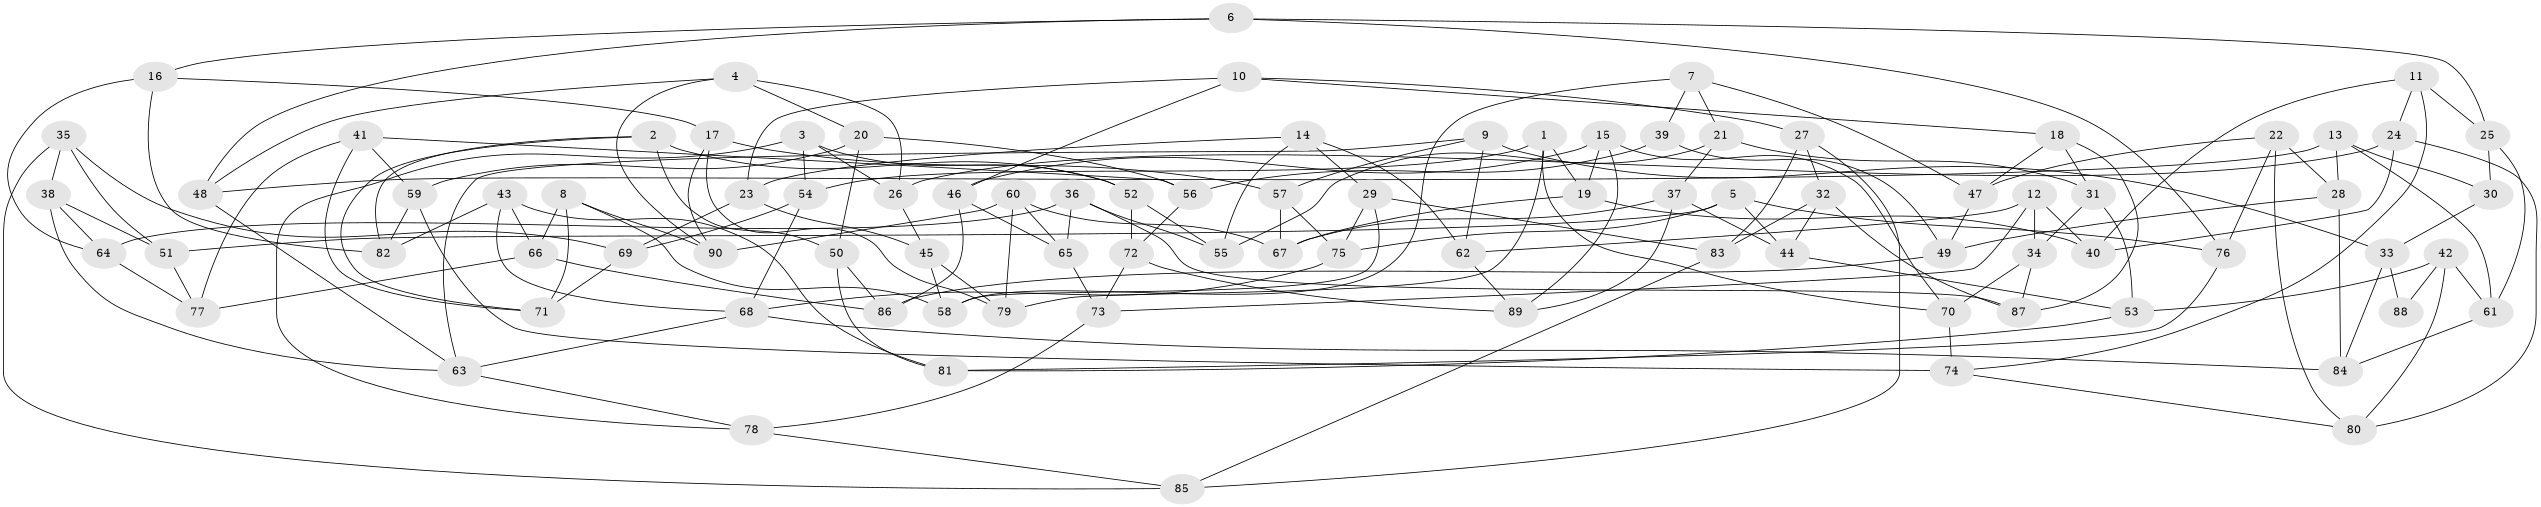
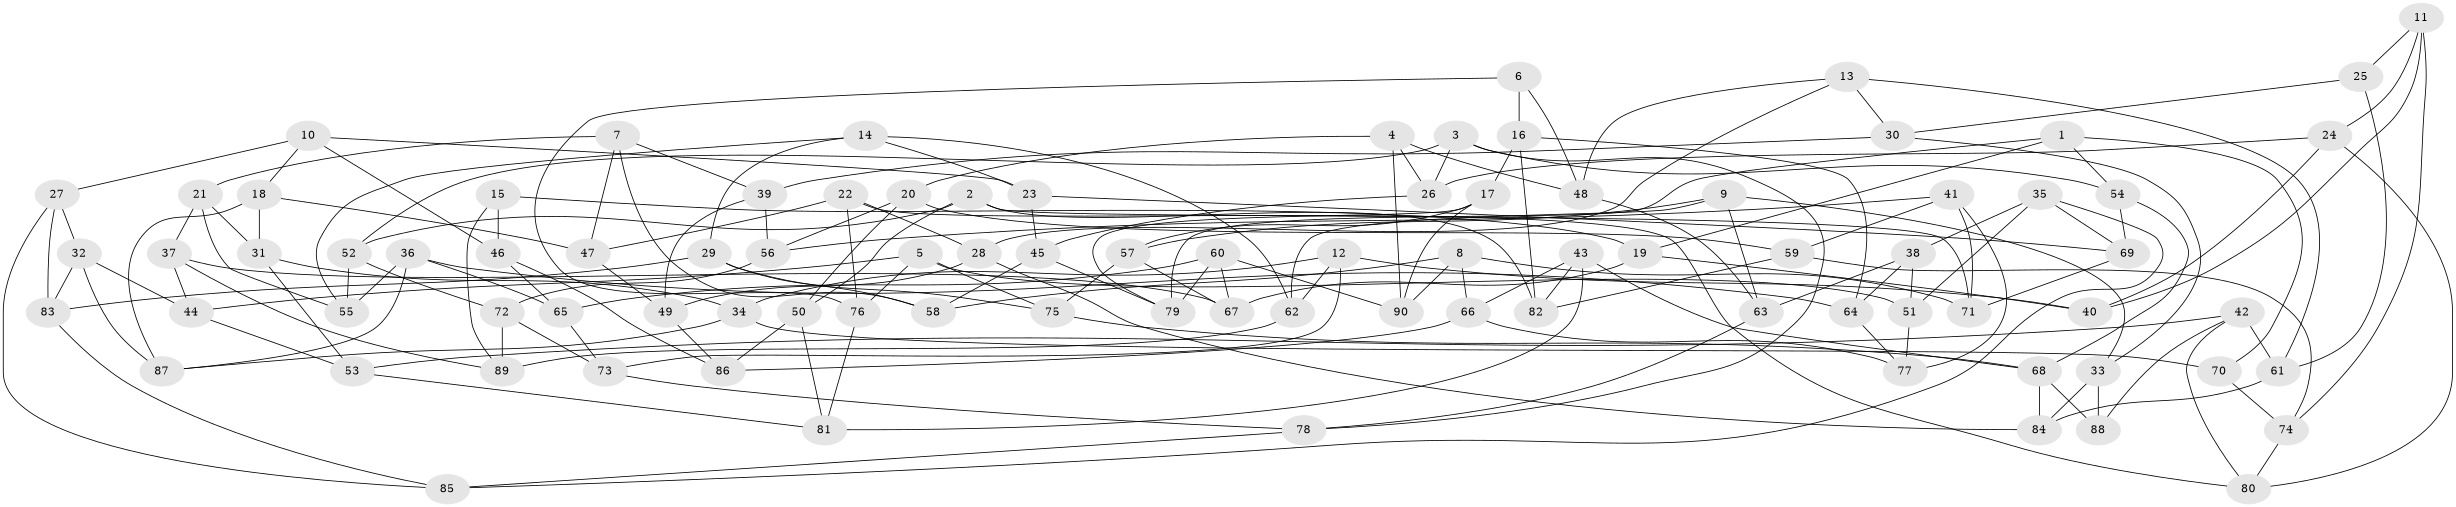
(1886, 29) -> none
none -> (1326, 154)
(1855, 182) -> none
(591, 344) -> (2065, 397)
